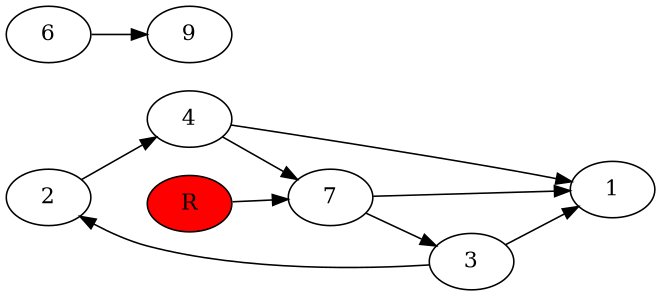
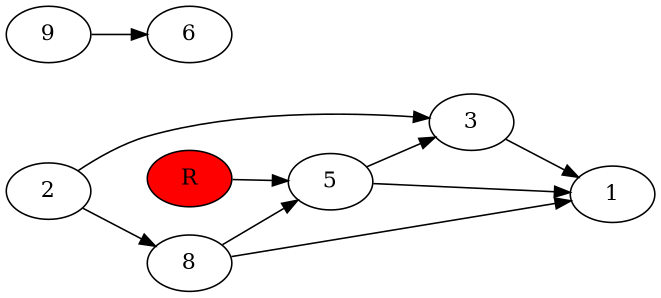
(111, 34) -> (111, 34)
(190, 119) -> (190, 263)
(331, 197) -> (331, 182)
(259, 264) -> (241, 119)
